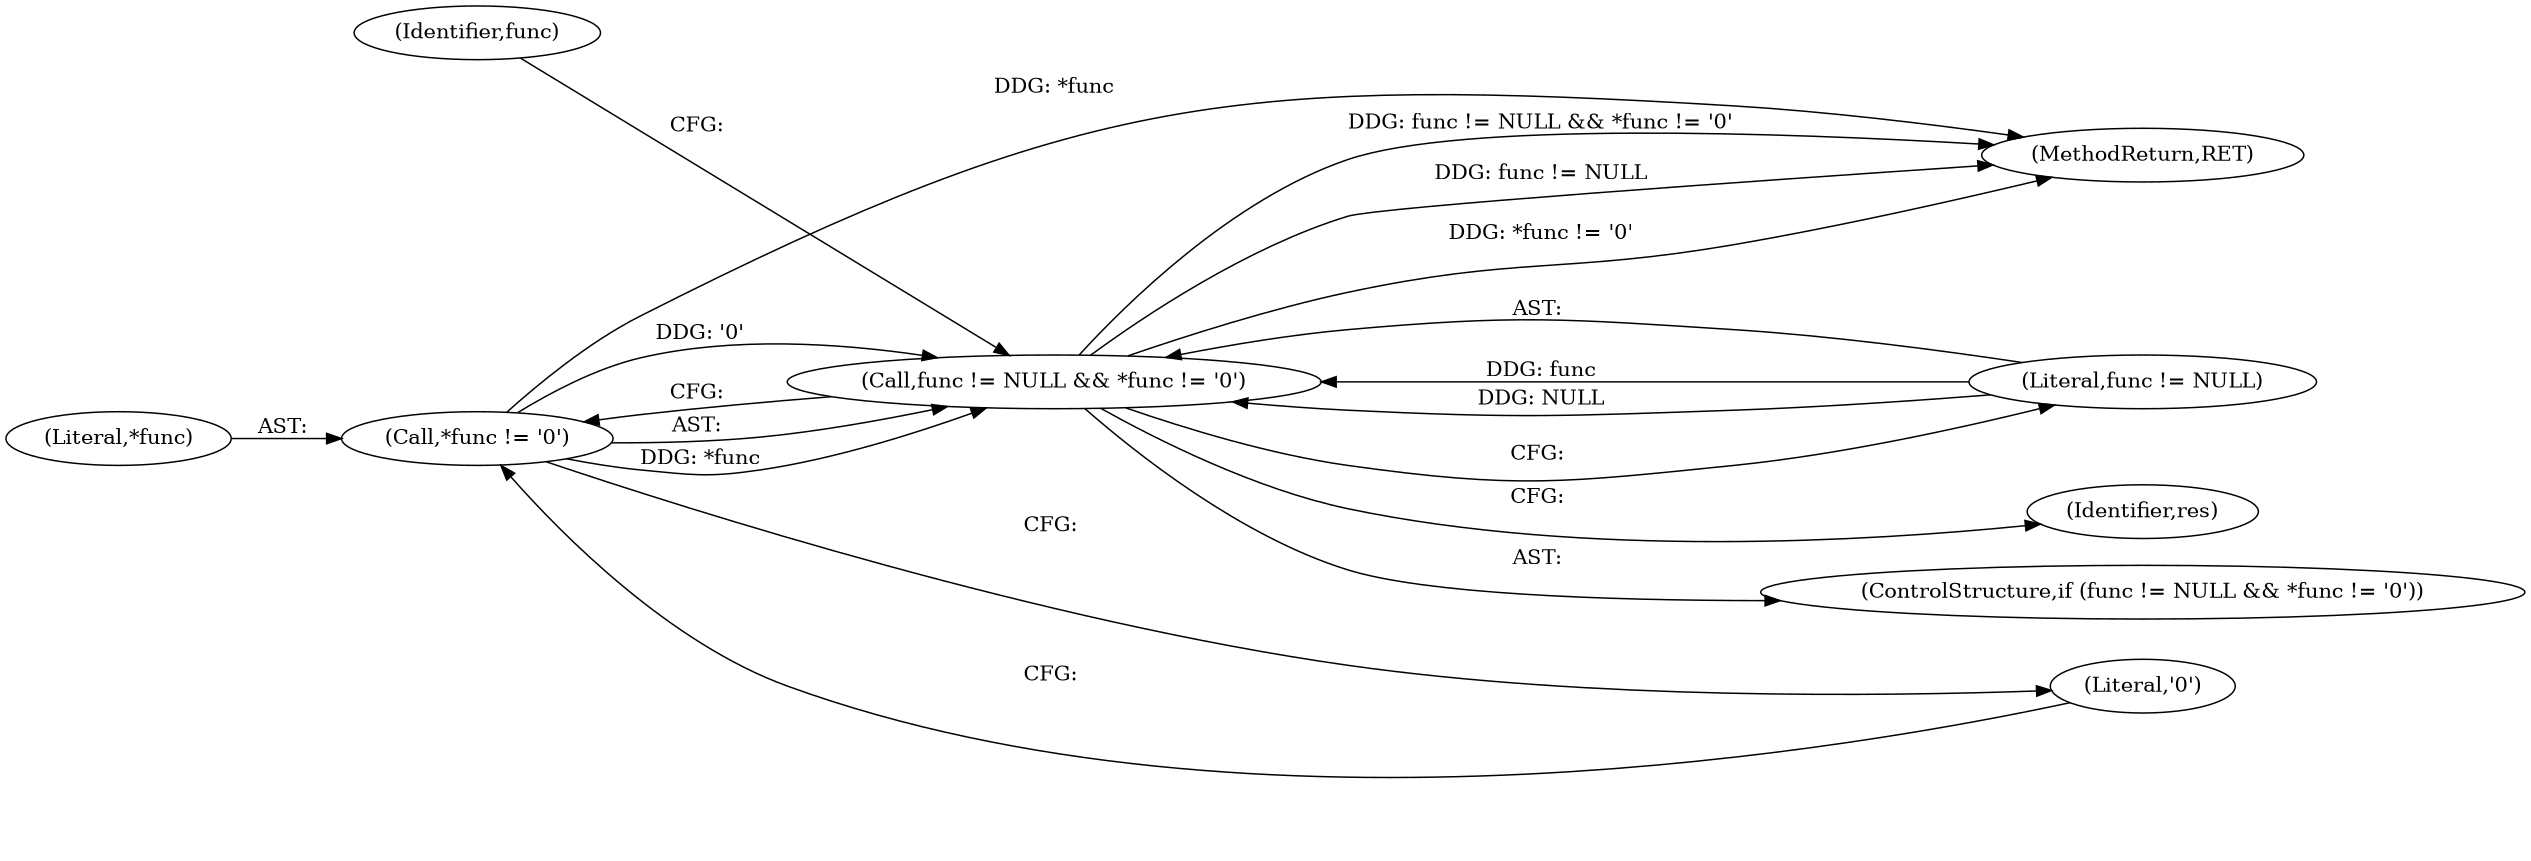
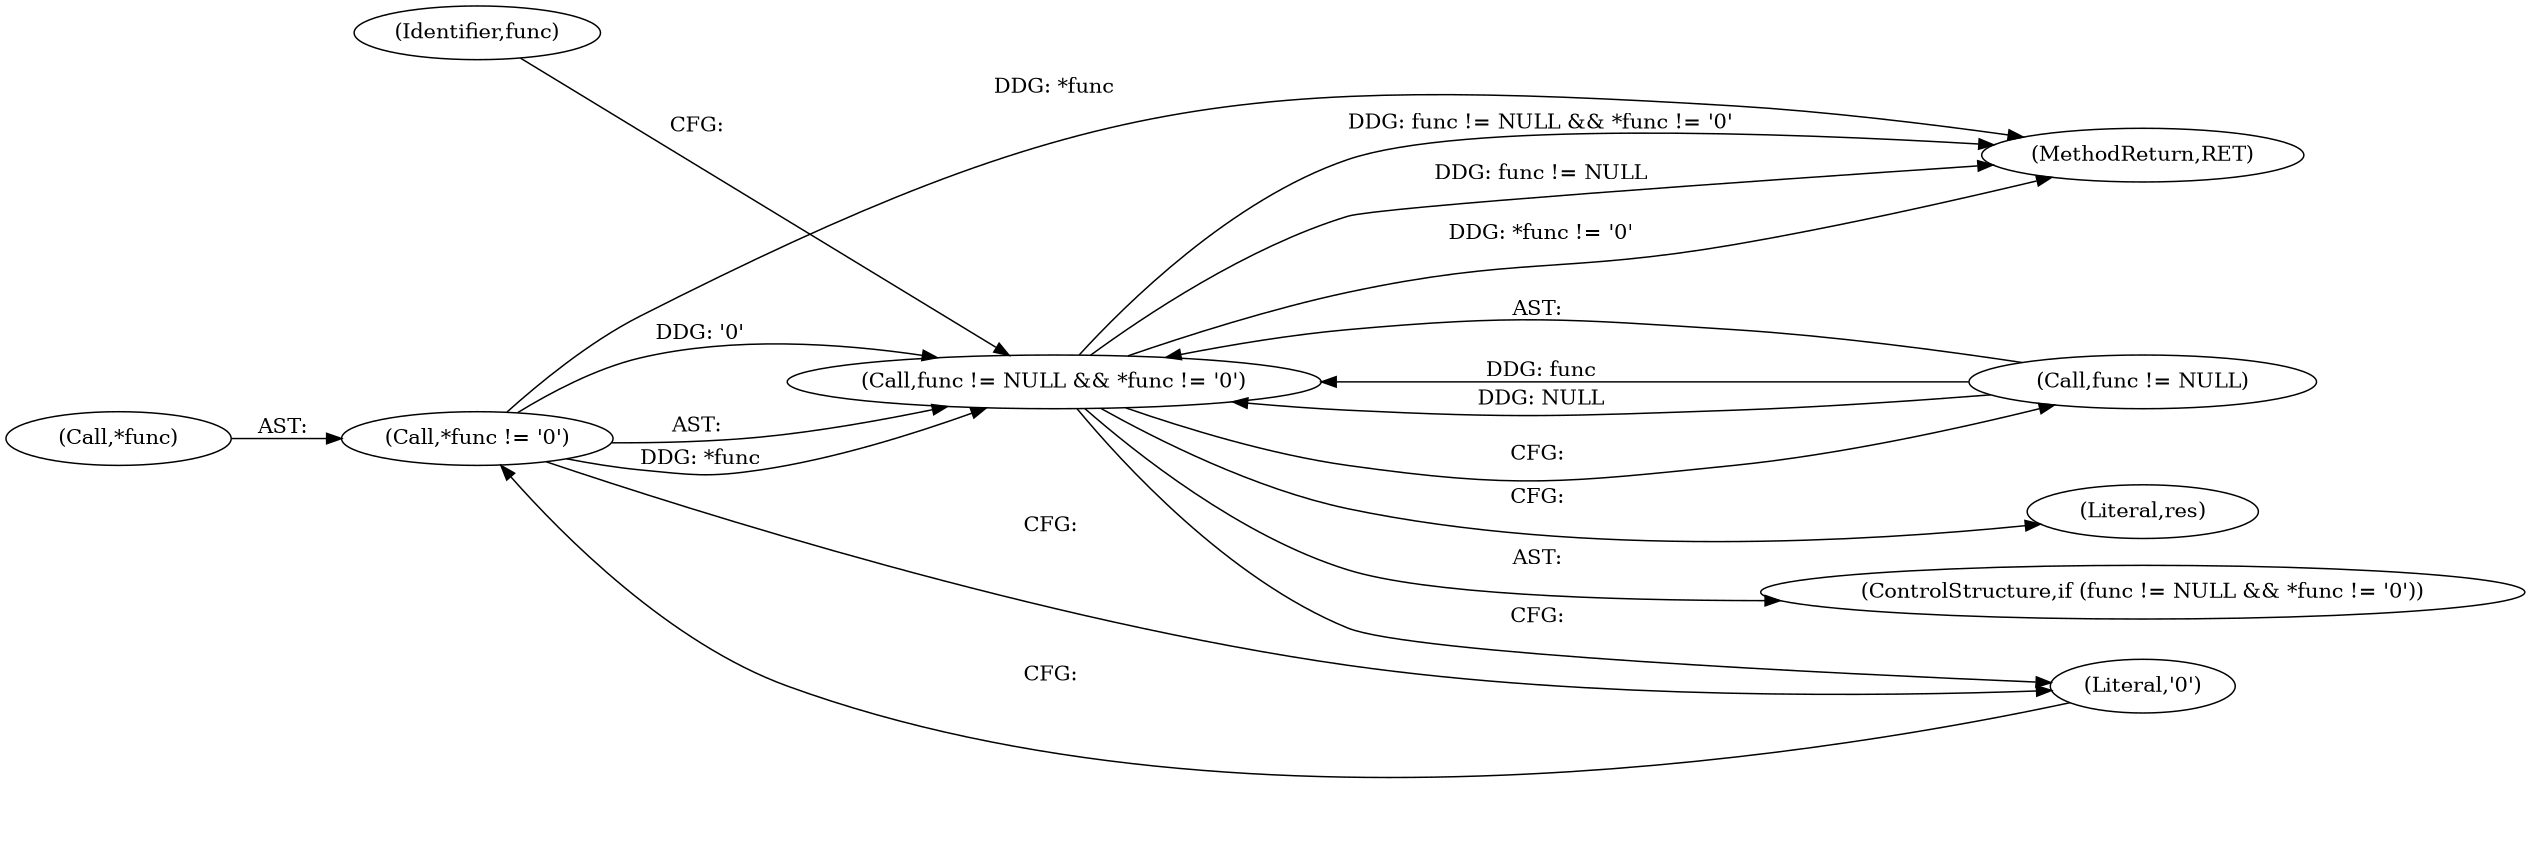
(2143, 382) -> (2143, 382)
(715, 407) -> (1516, 652)
(119, 439) -> (119, 439)
(2143, 512) -> (2143, 512)
